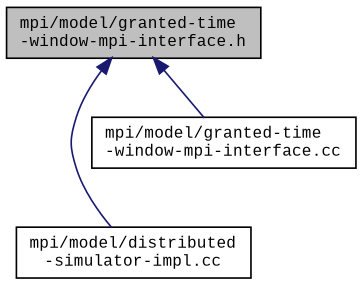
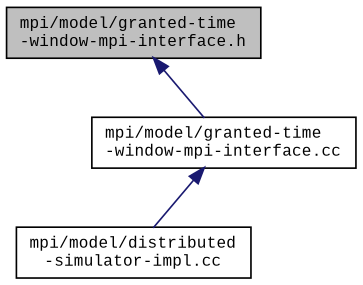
(72, 151) -> (173, 204)
